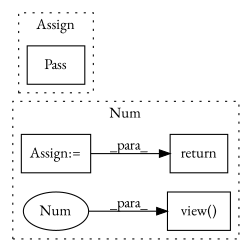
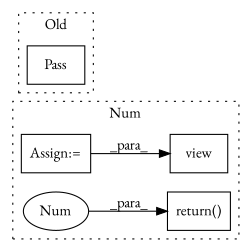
(56, 25) -> (56, 25)
(199, 154) -> (199, 154)
(199, 211) -> (199, 211)
